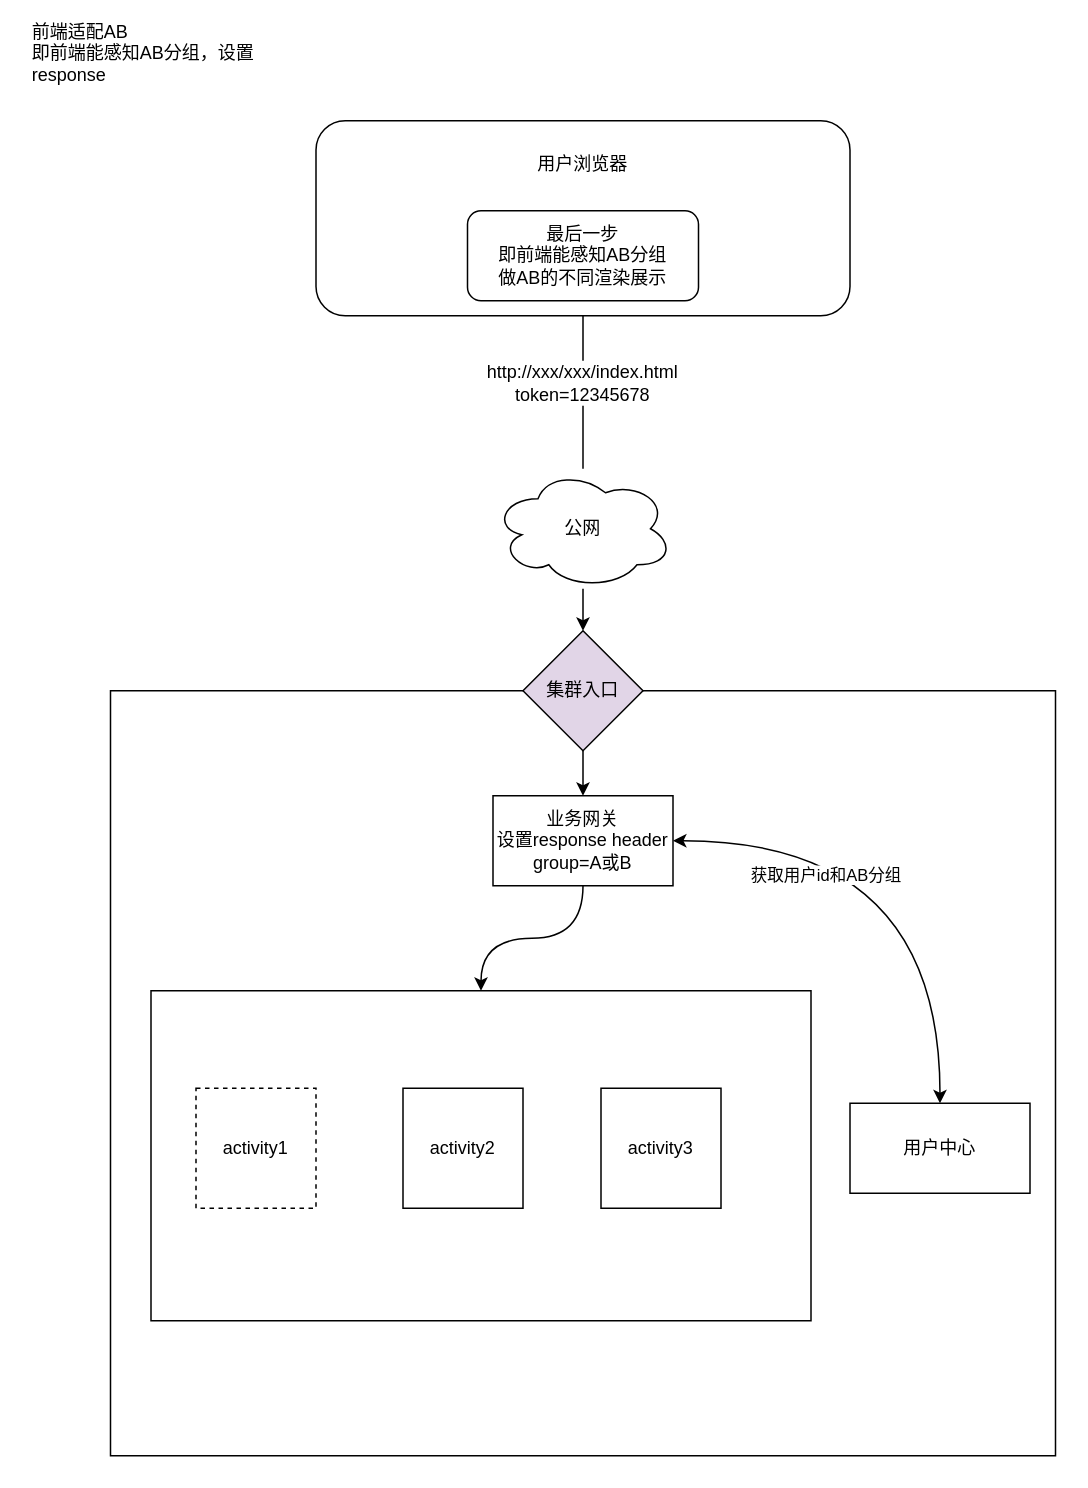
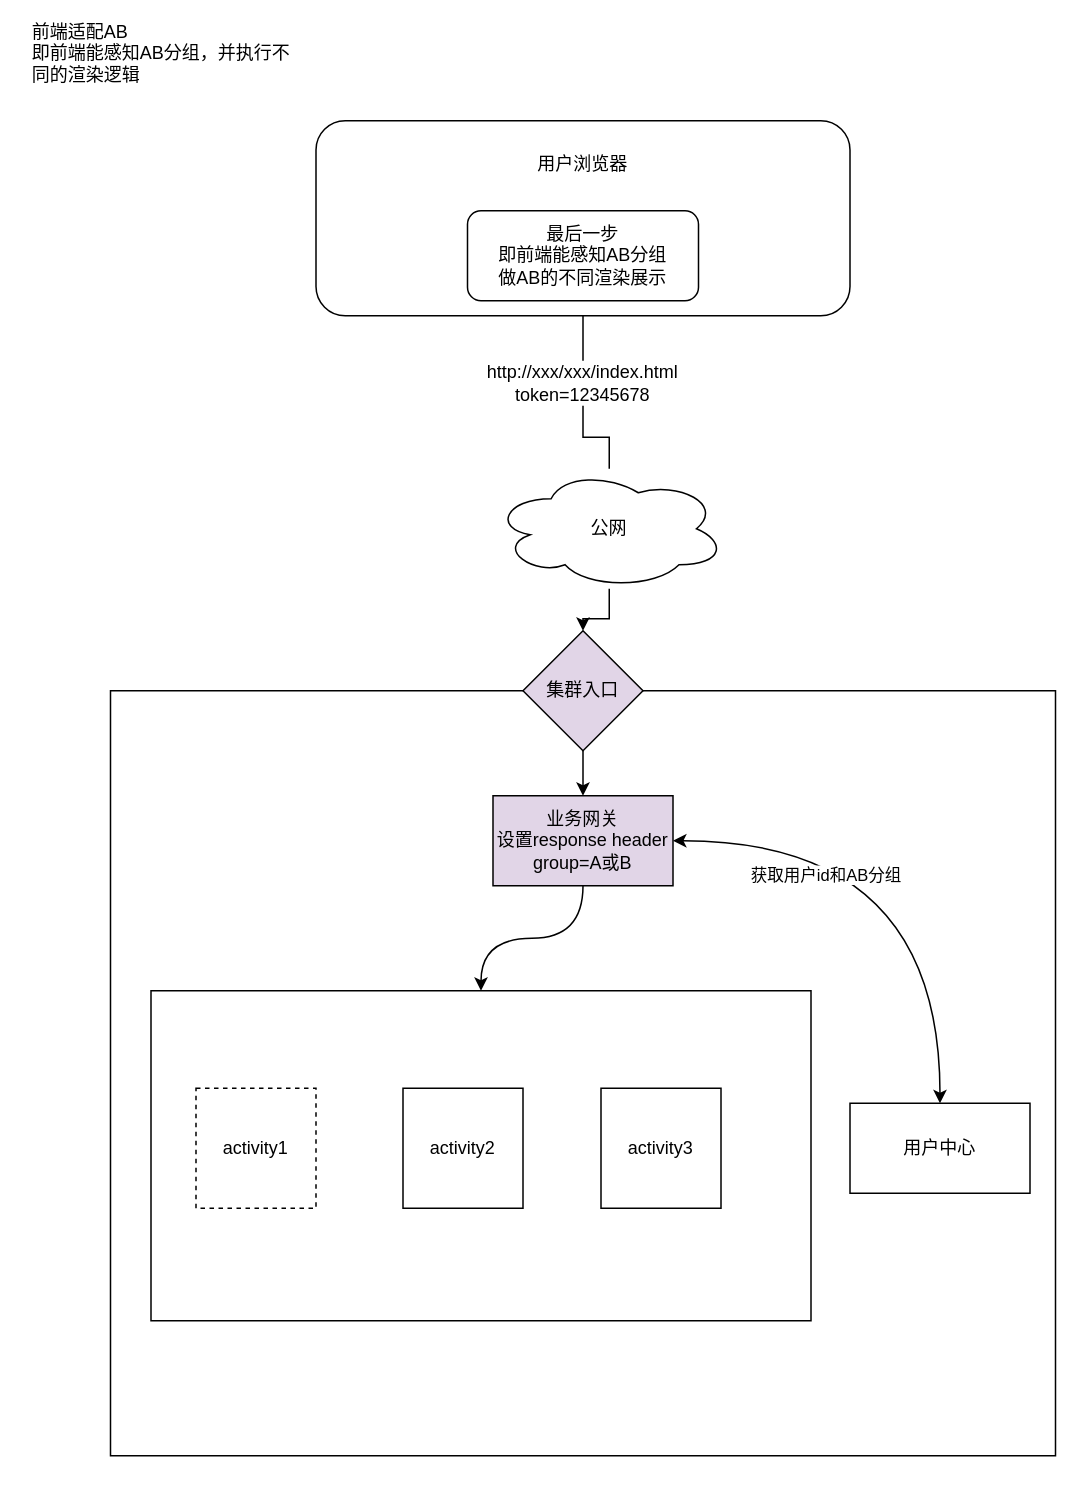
(166, 53) -> (166, 53)
(583, 529) -> (609, 529)
(583, 841) -> (583, 841)
